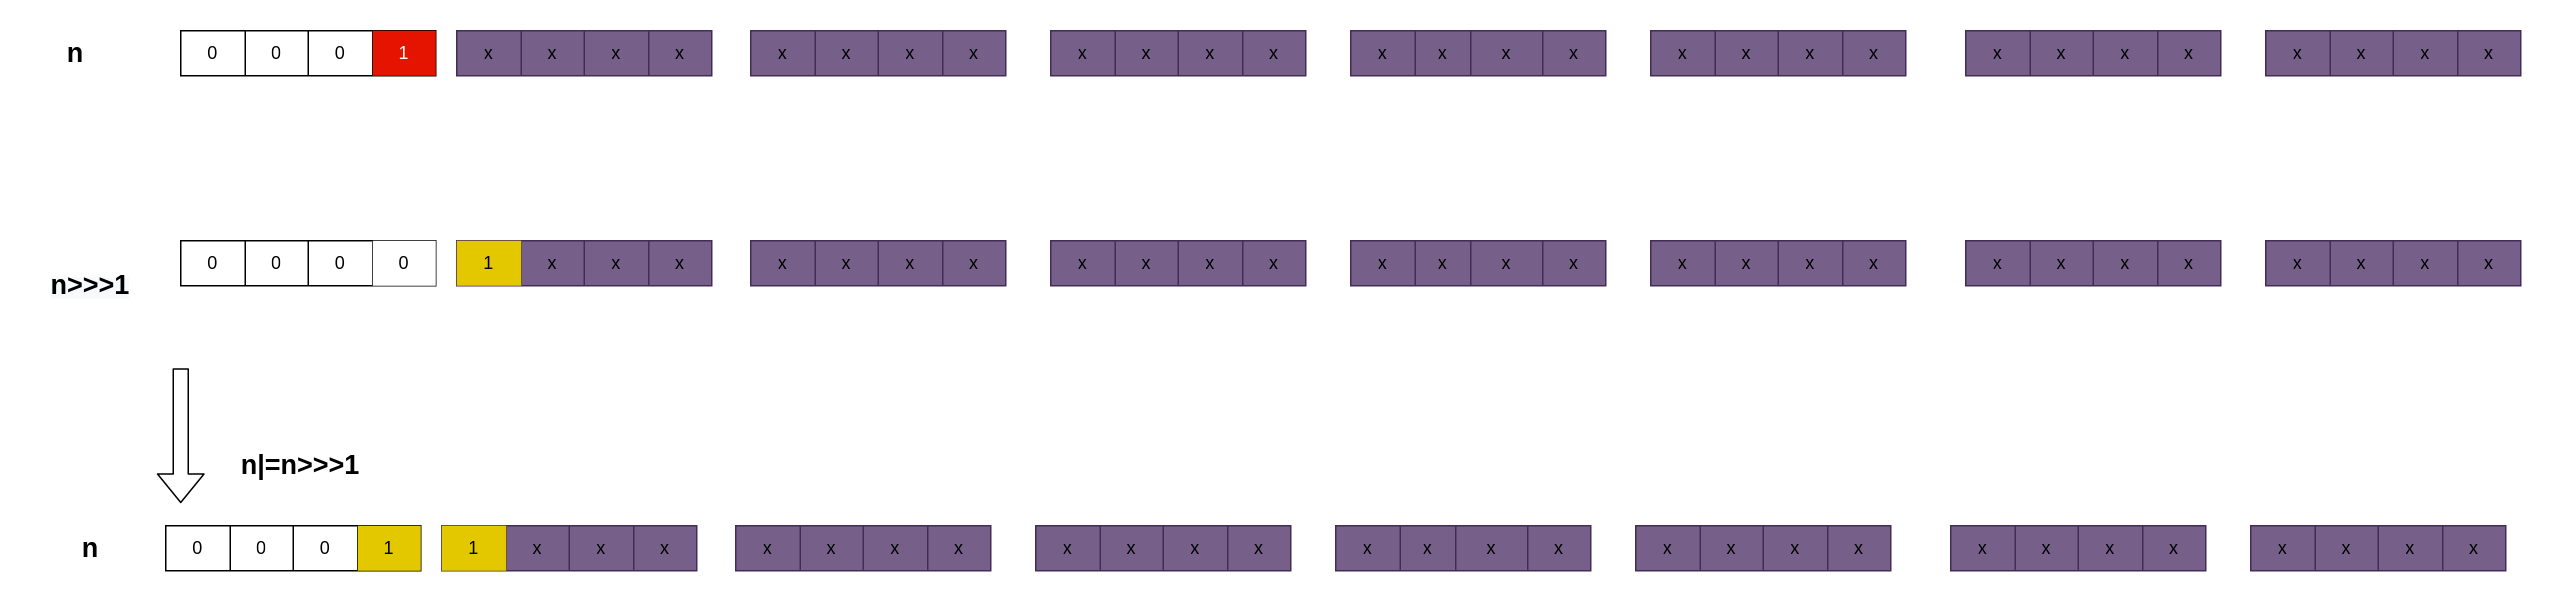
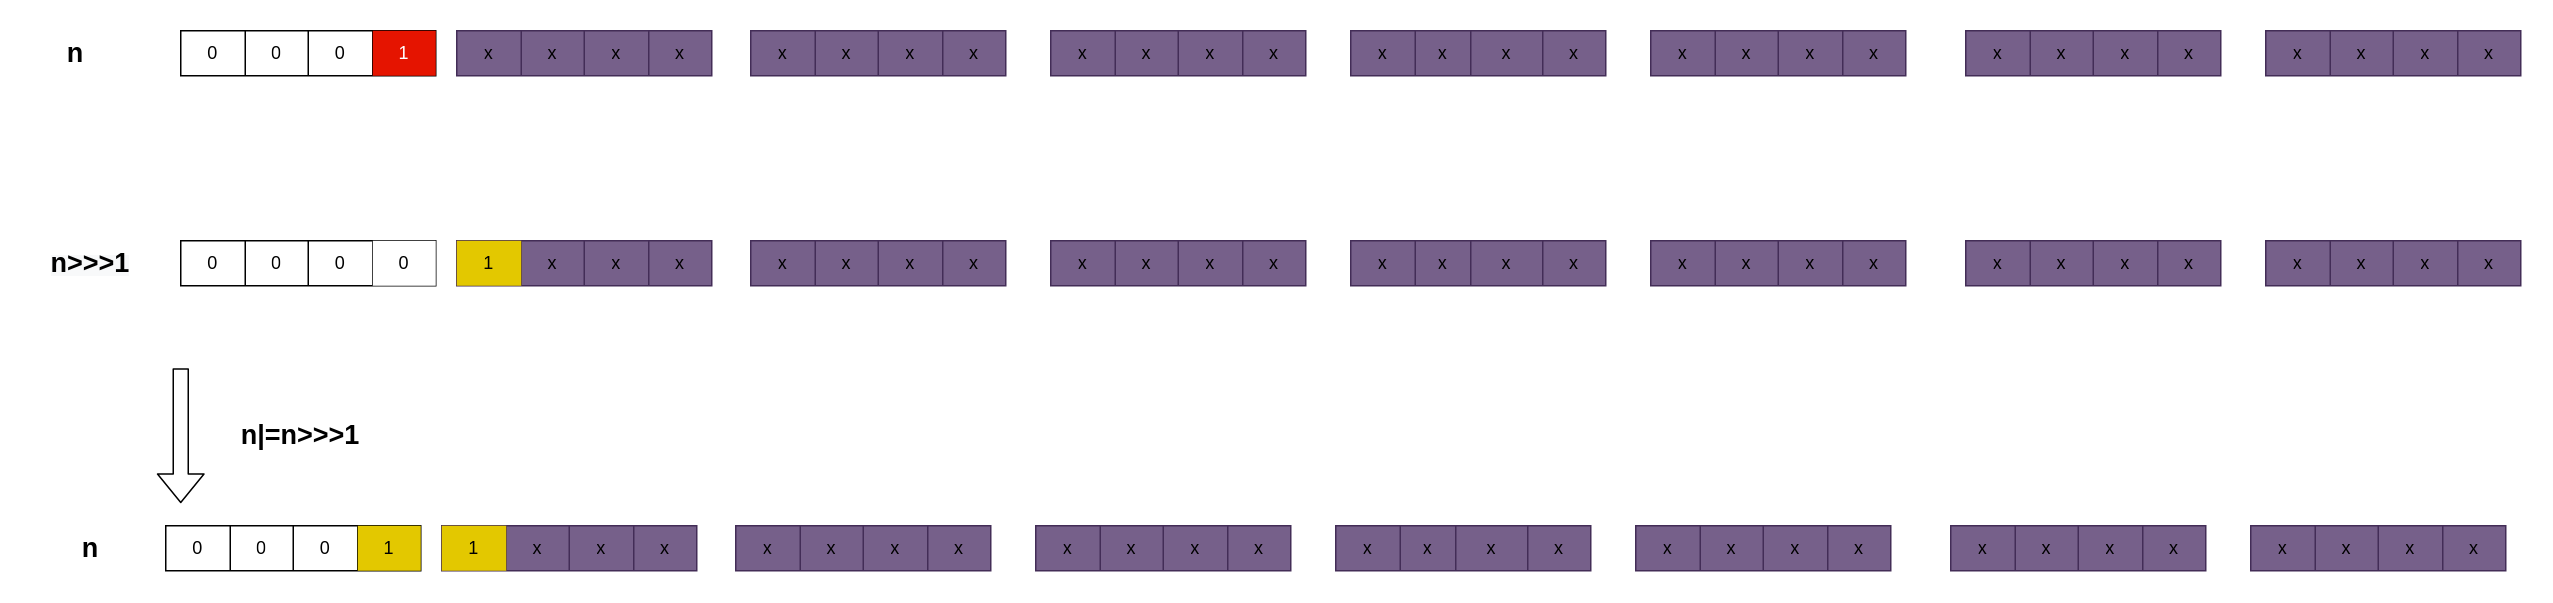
(91, 286) -> (91, 263)
(301, 466) -> (301, 436)
